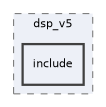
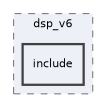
(53, 24) -> (53, 24)
